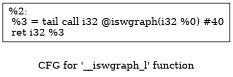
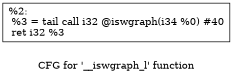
(116, 22) -> (116, 22)
